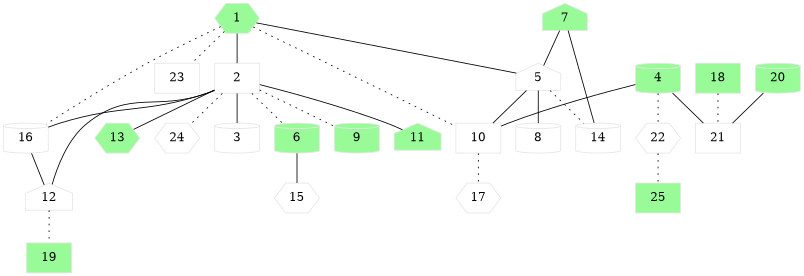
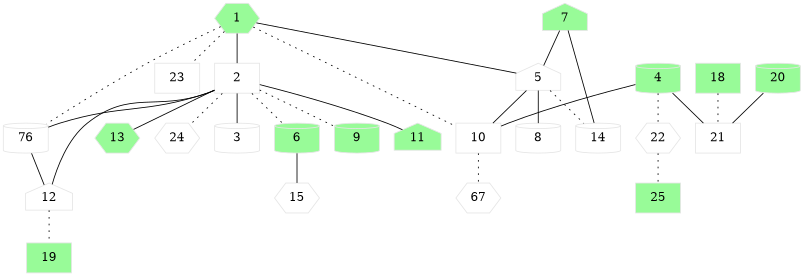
(26, 138) -> (26, 138)
(478, 198) -> (478, 198)
